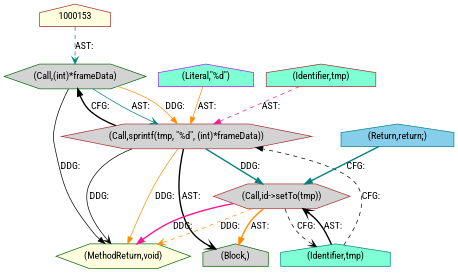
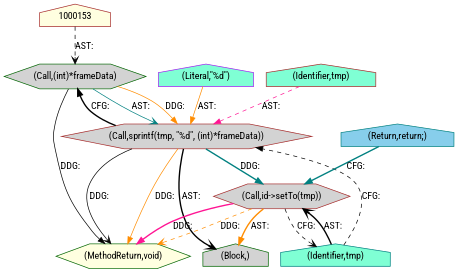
(75, 42) -> (75, 42)
